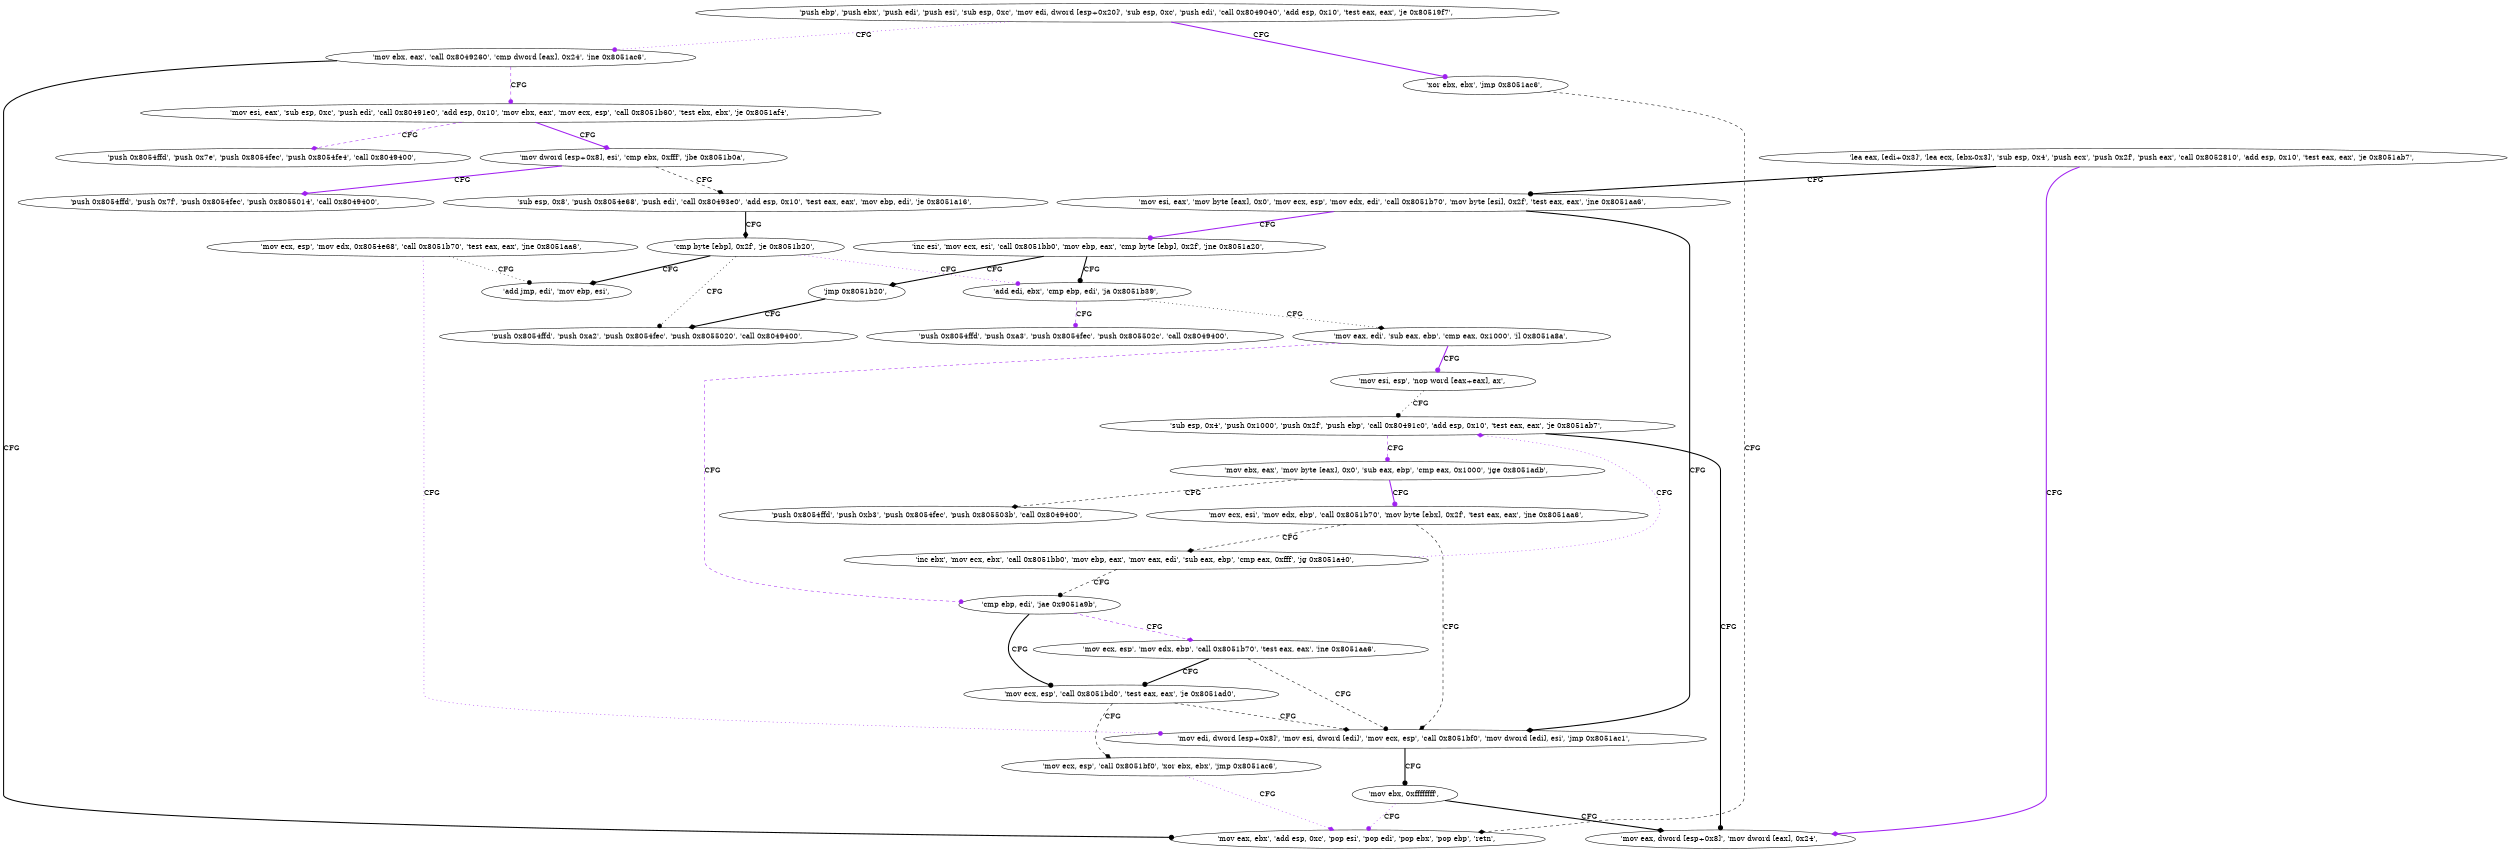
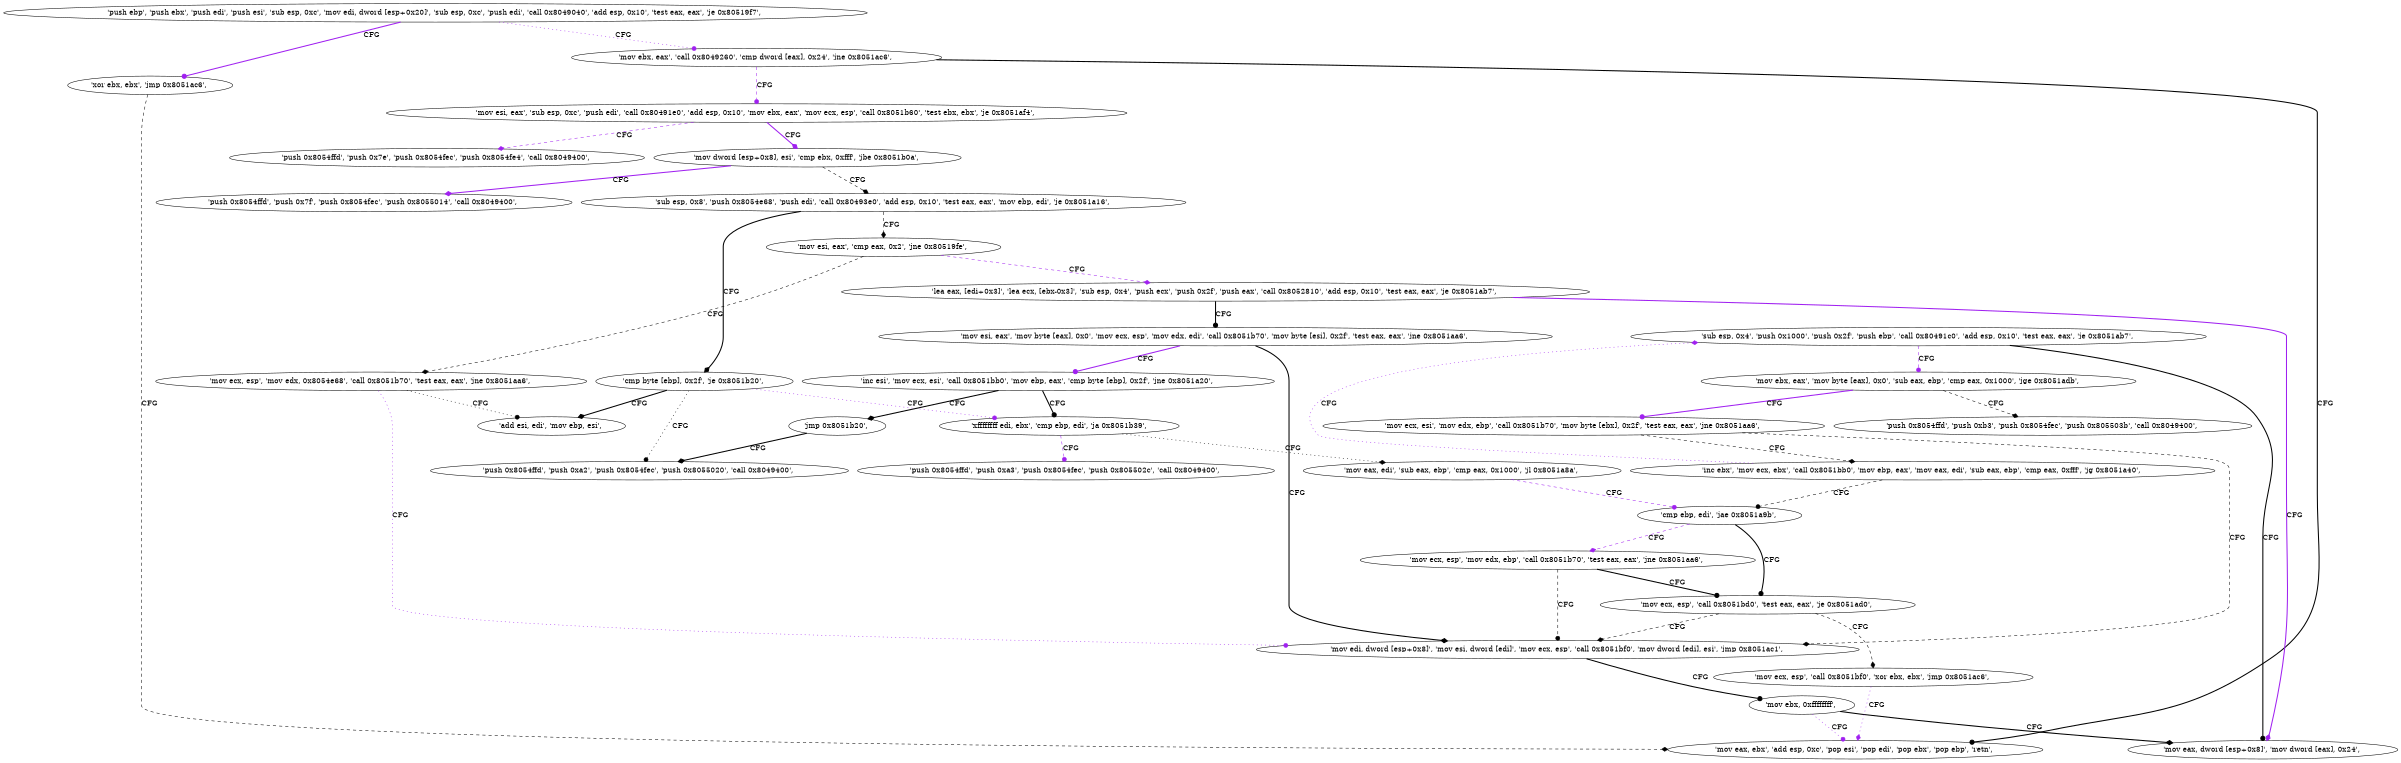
none -> (884, 247)
(557, 292) -> (552, 426)
(1077, 292) -> (1059, 426)
(1433, 381) -> none
(1040, 605) -> (1720, 515)
